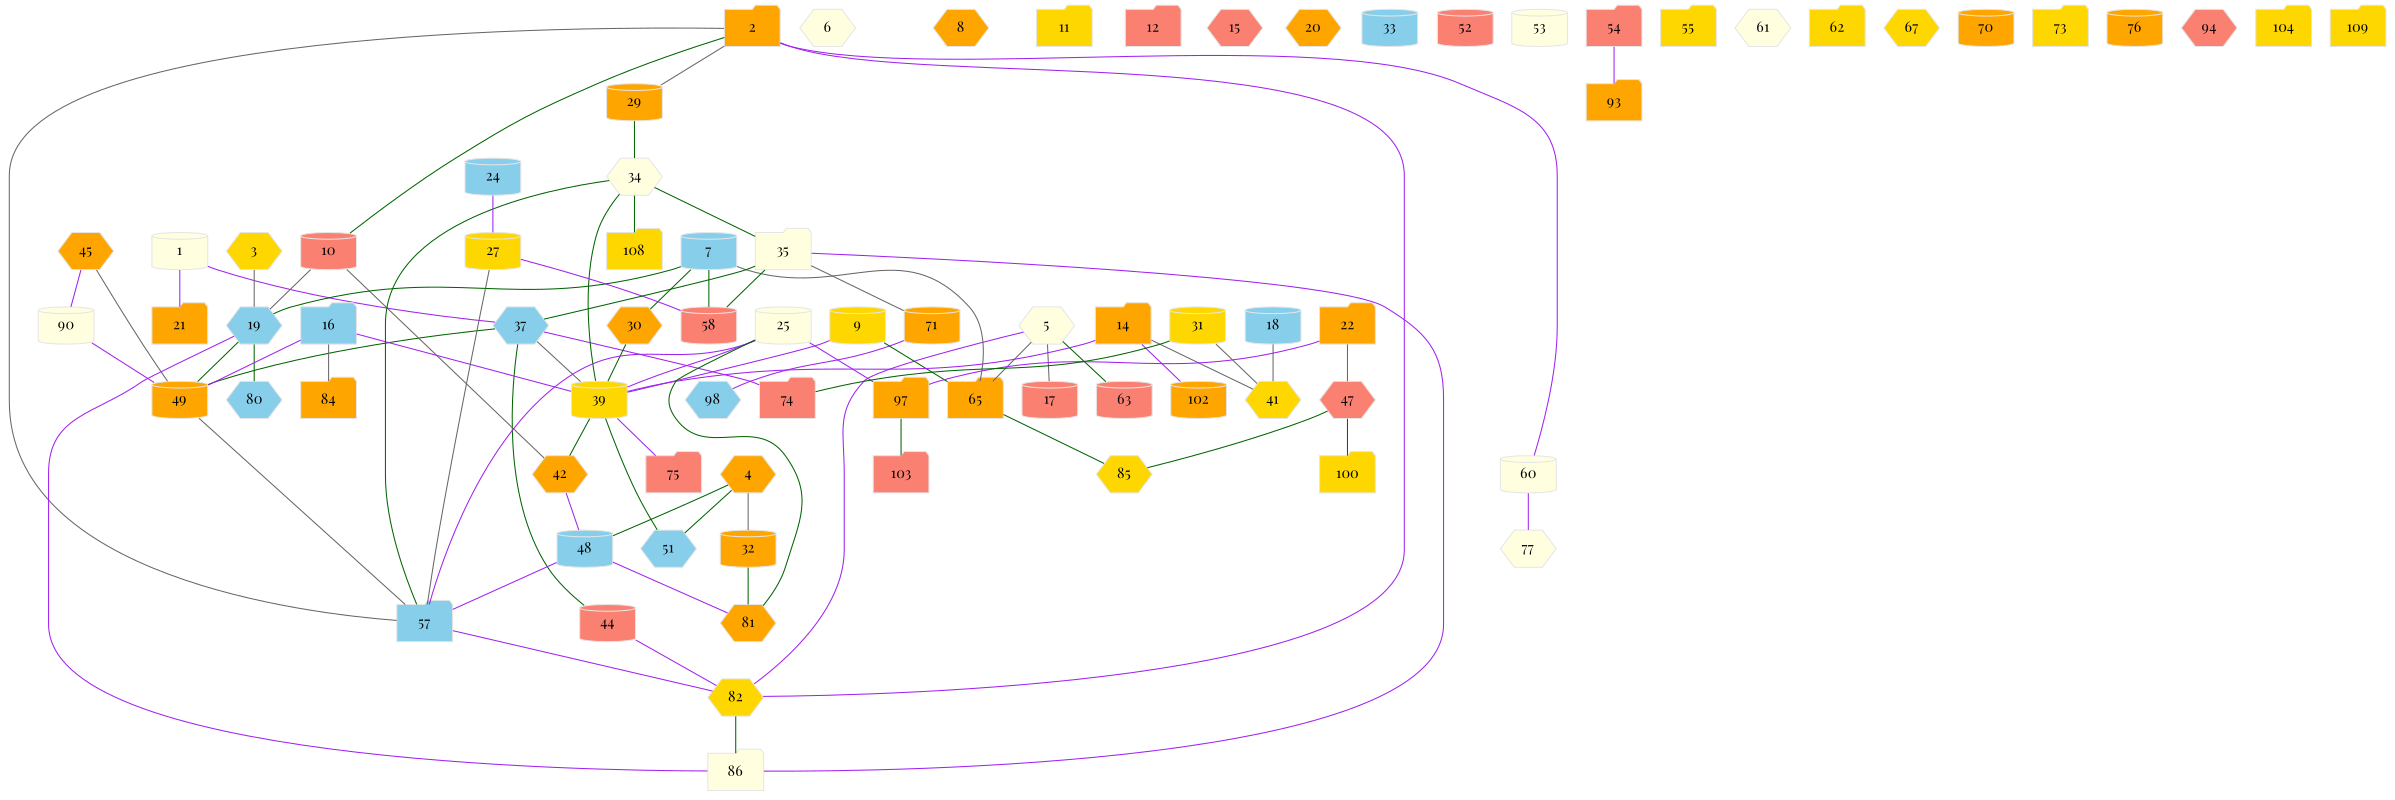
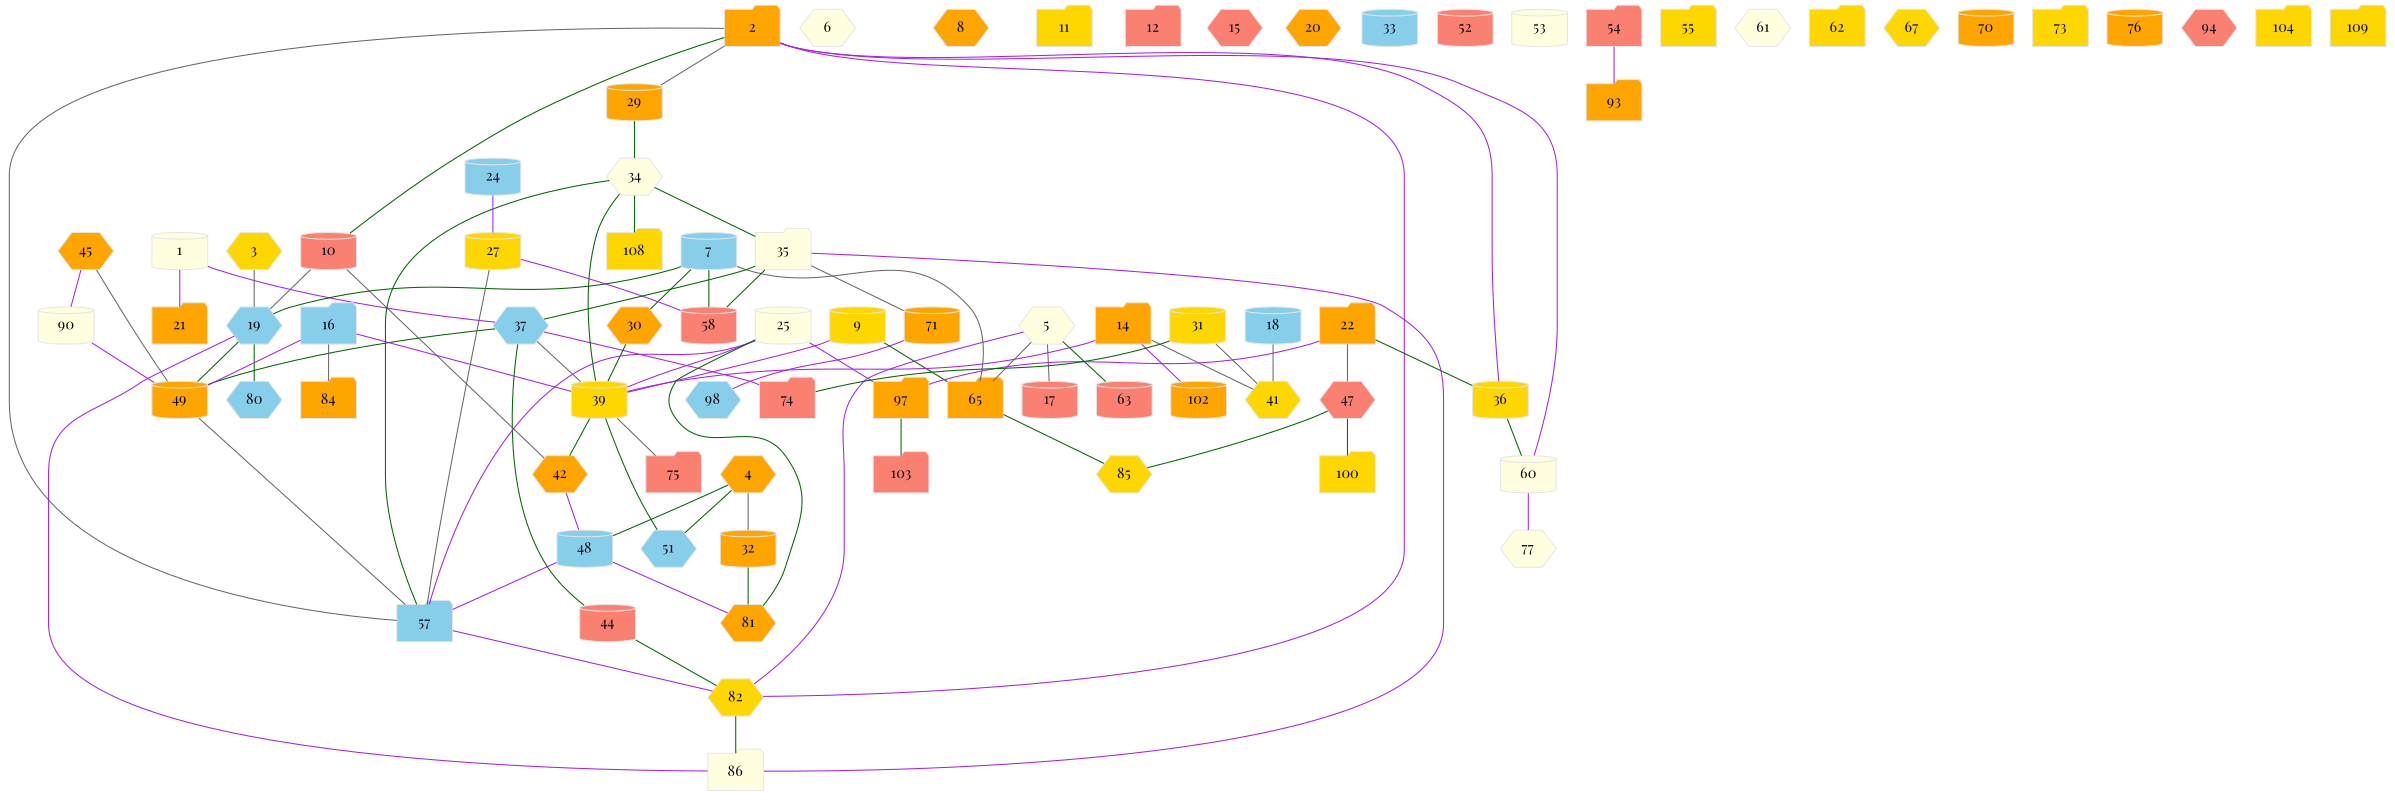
none -> (1500, 400)
(636, 437) -> (636, 437)
(676, 663) -> (676, 663)
